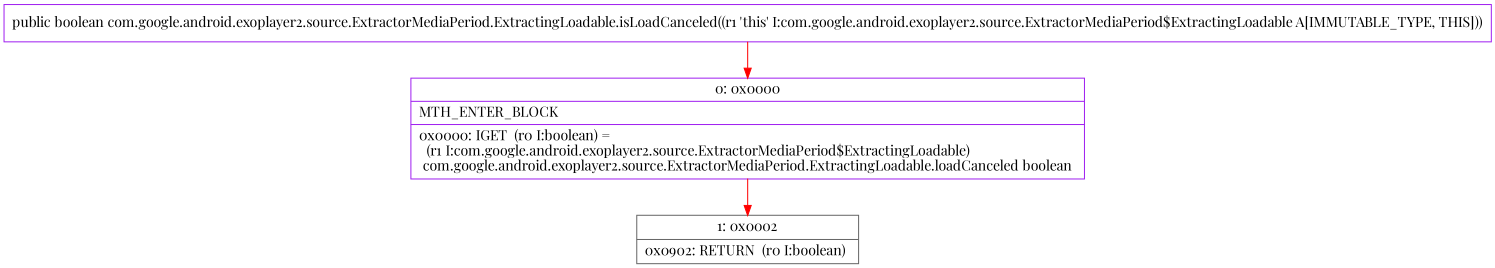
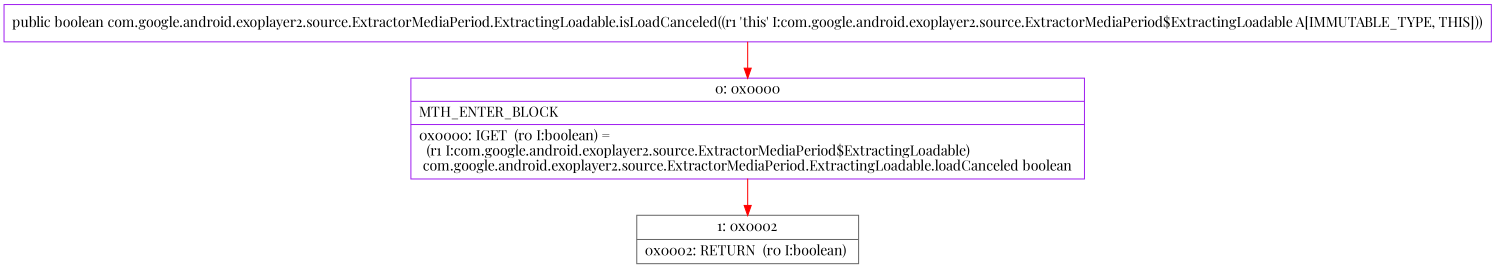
(747, 251) -> (748, 251)
